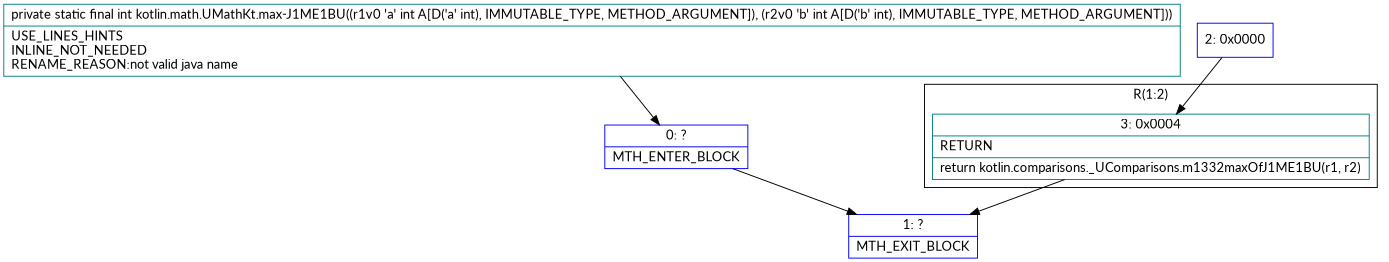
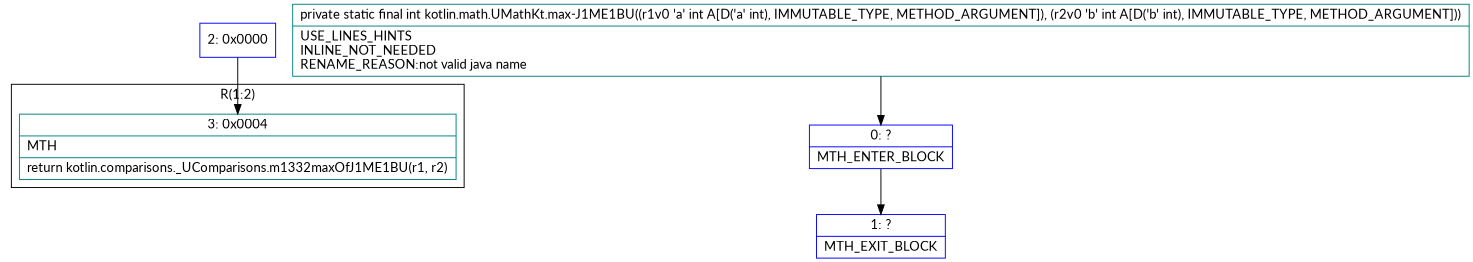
(967, 146) -> (42, 146)
(1022, 195) -> none
